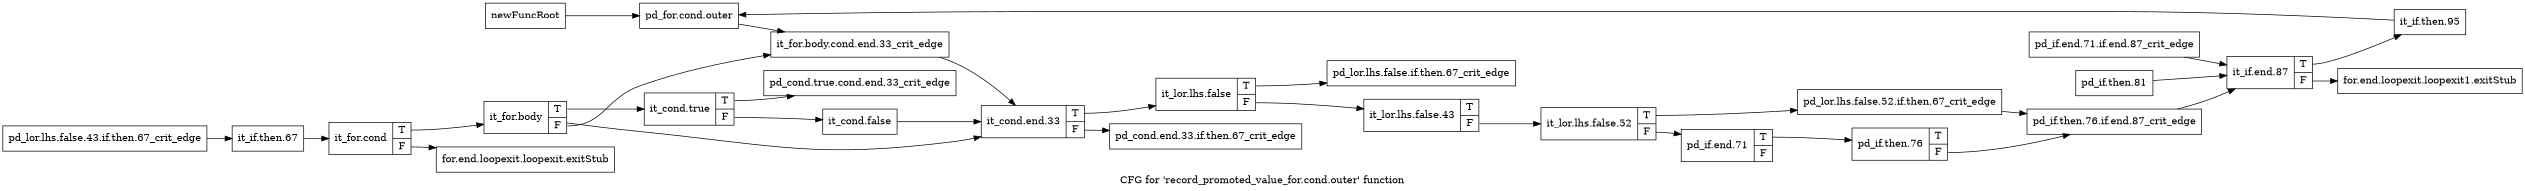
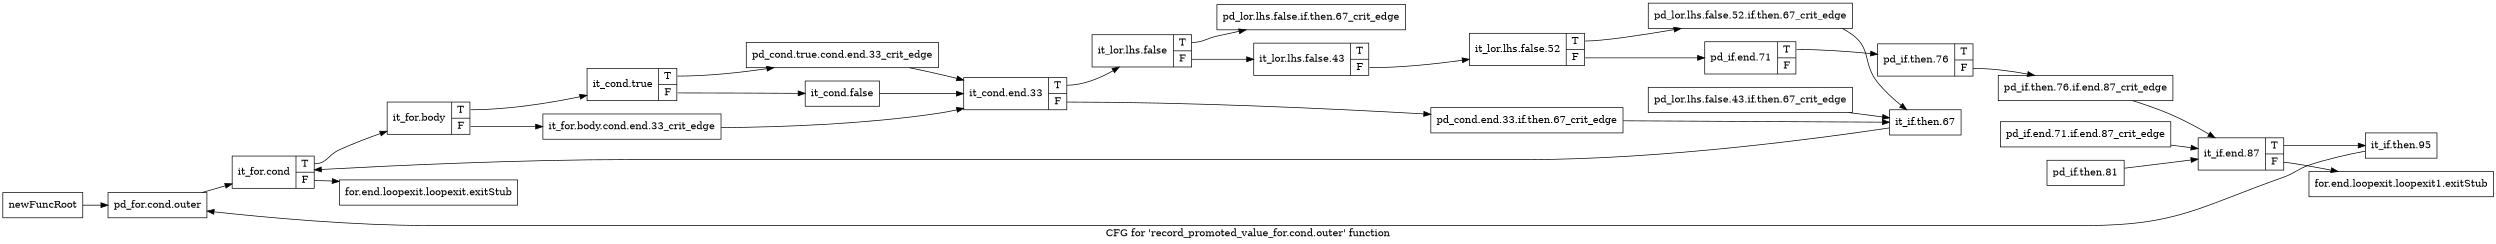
(758, 27) -> (214, 189)
(2011, 112) -> (1870, 67)
none -> (1753, 121)
(770, 146) -> (933, 73)
